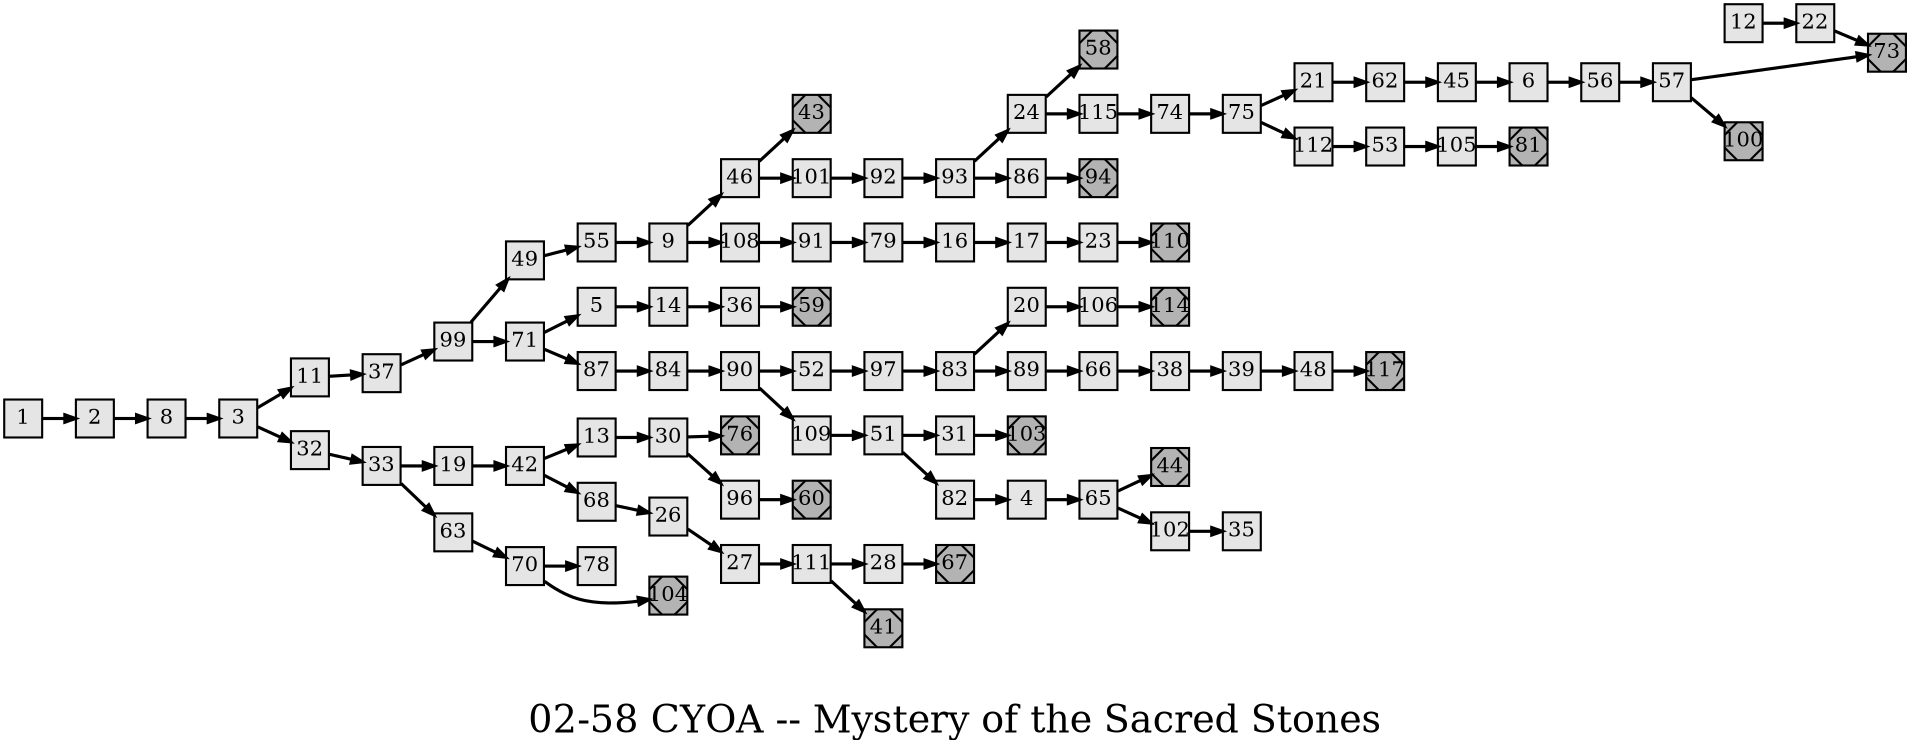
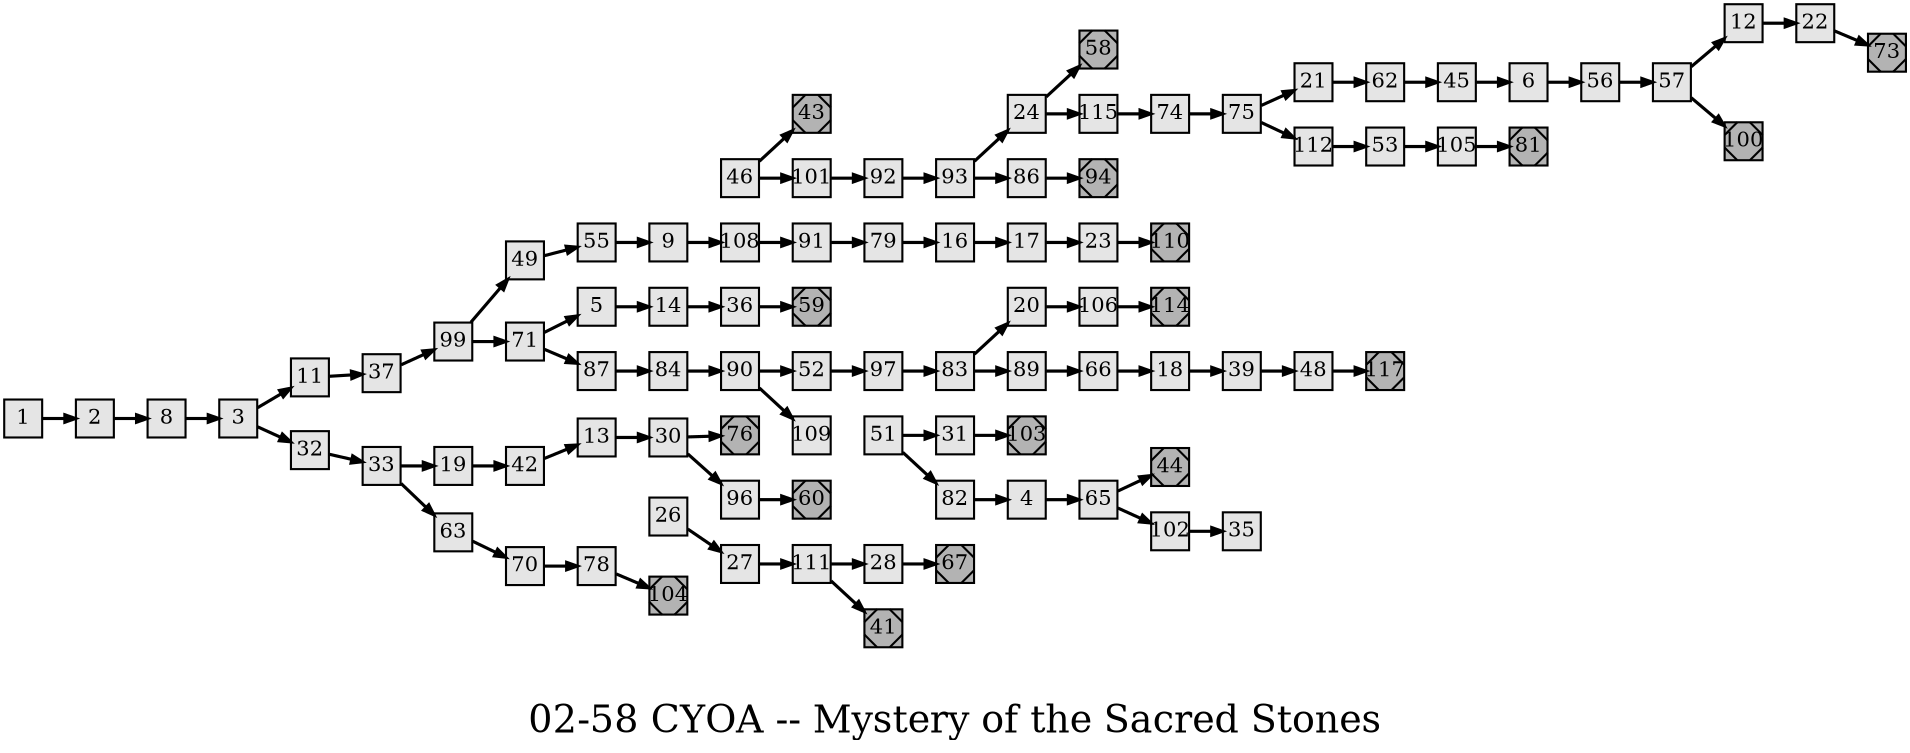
(1774, 68) -> (1703, 56)
(700, 214) -> none
(1170, 371) -> (1170, 371)
(842, 435) -> none
(597, 502) -> none
(589, 601) -> (627, 579)
